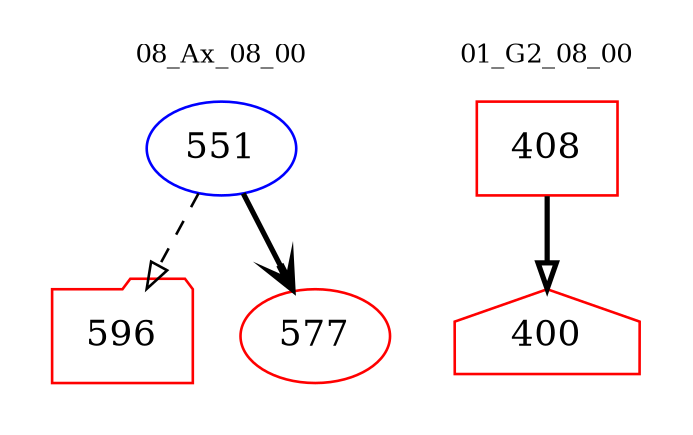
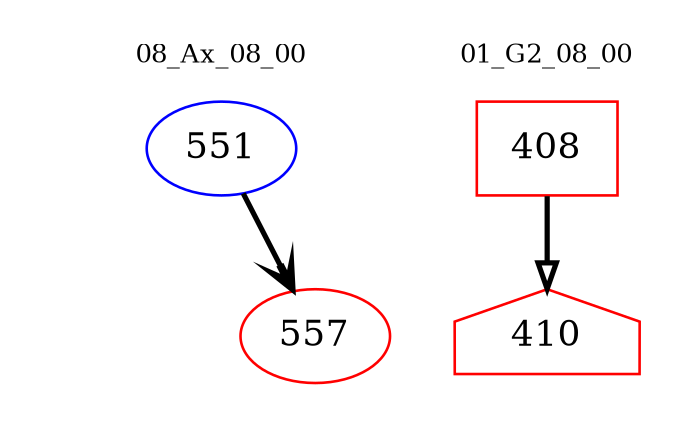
(122, 336) -> none
(315, 336) -> (315, 336)
(547, 336) -> (547, 336)
